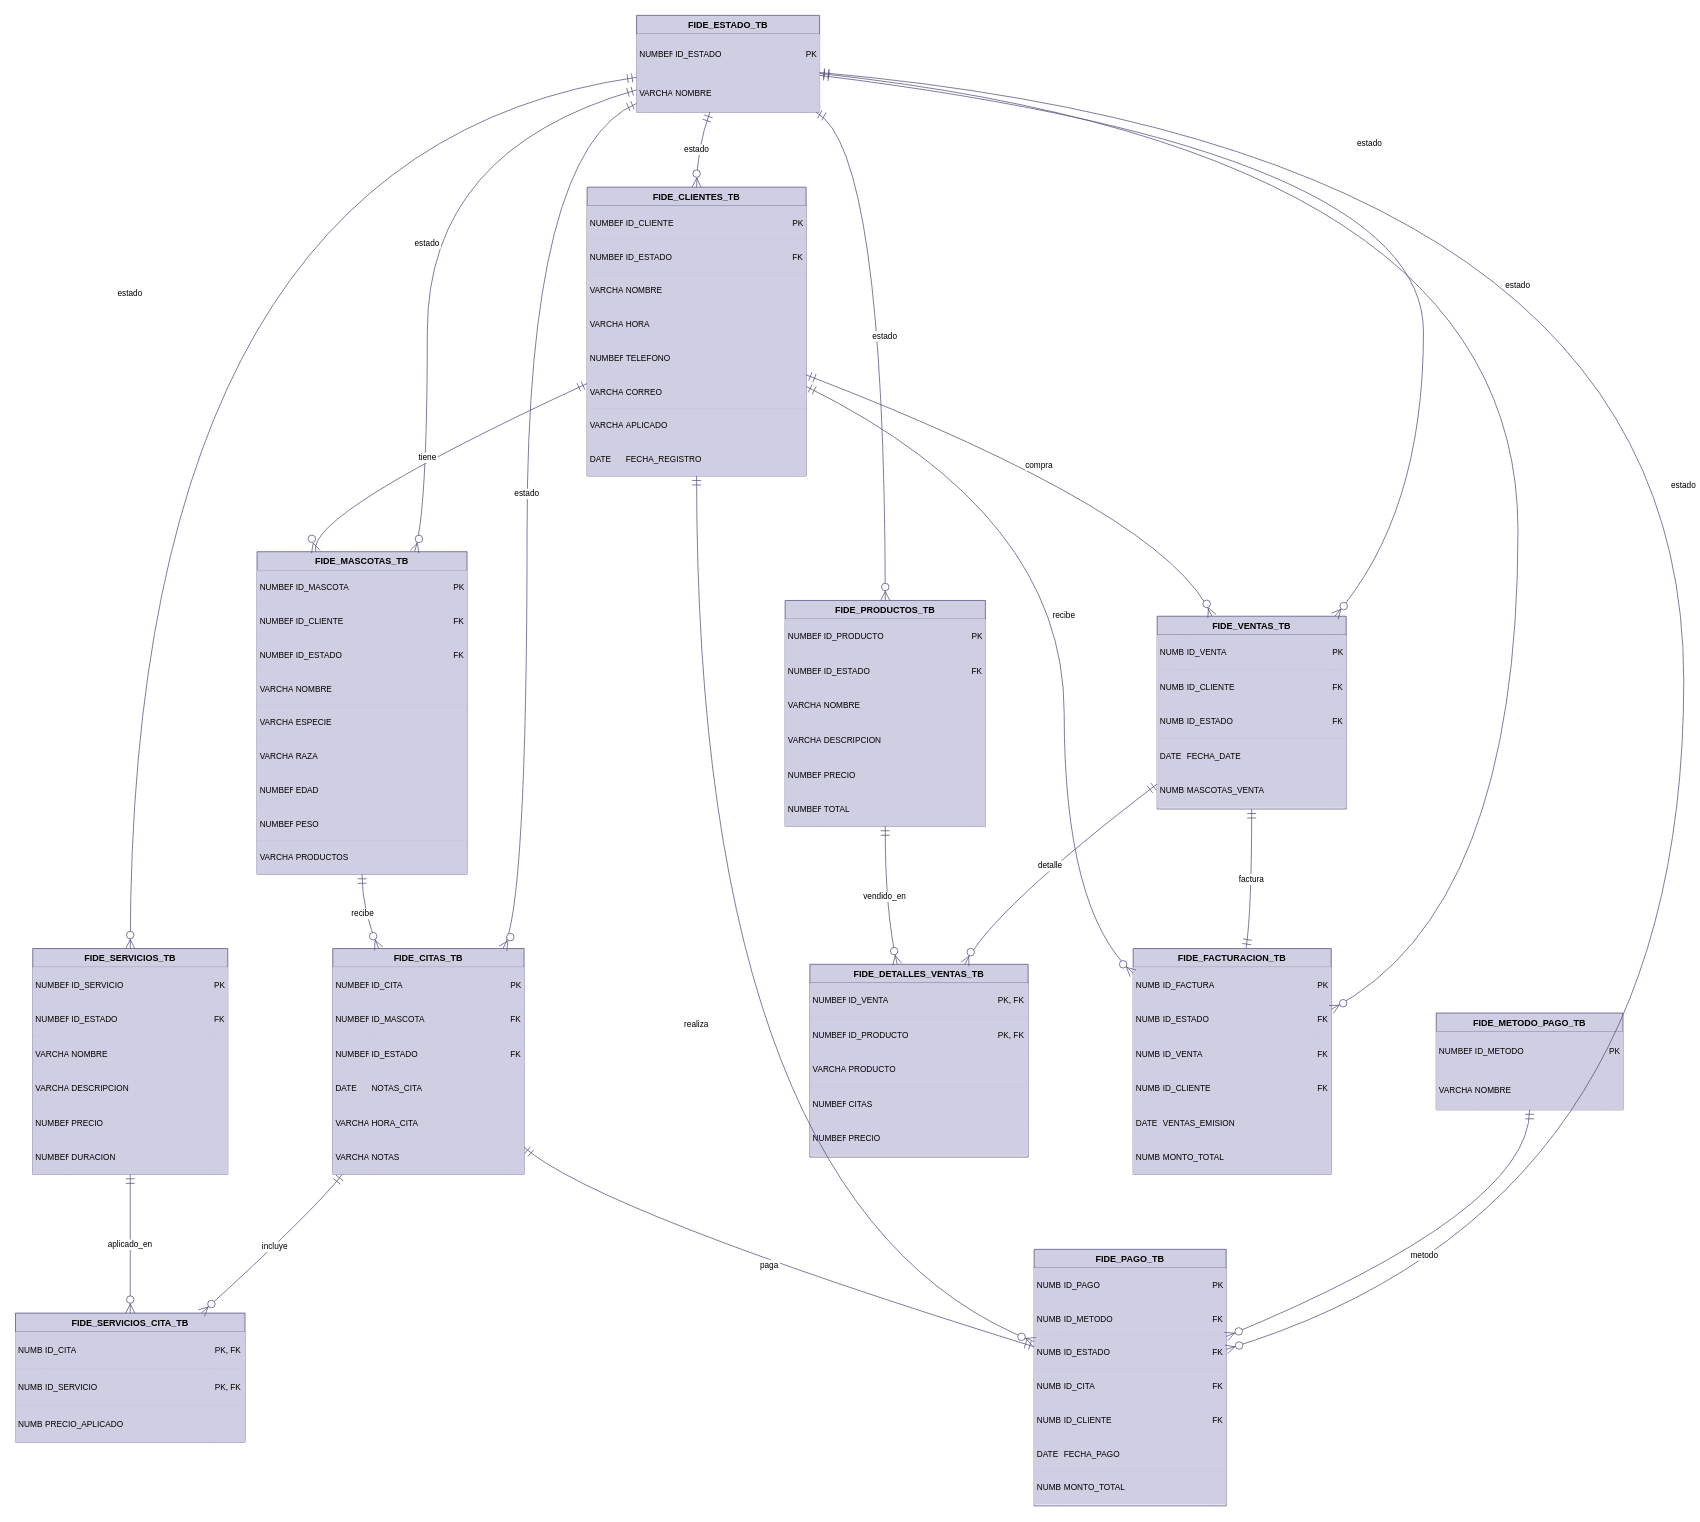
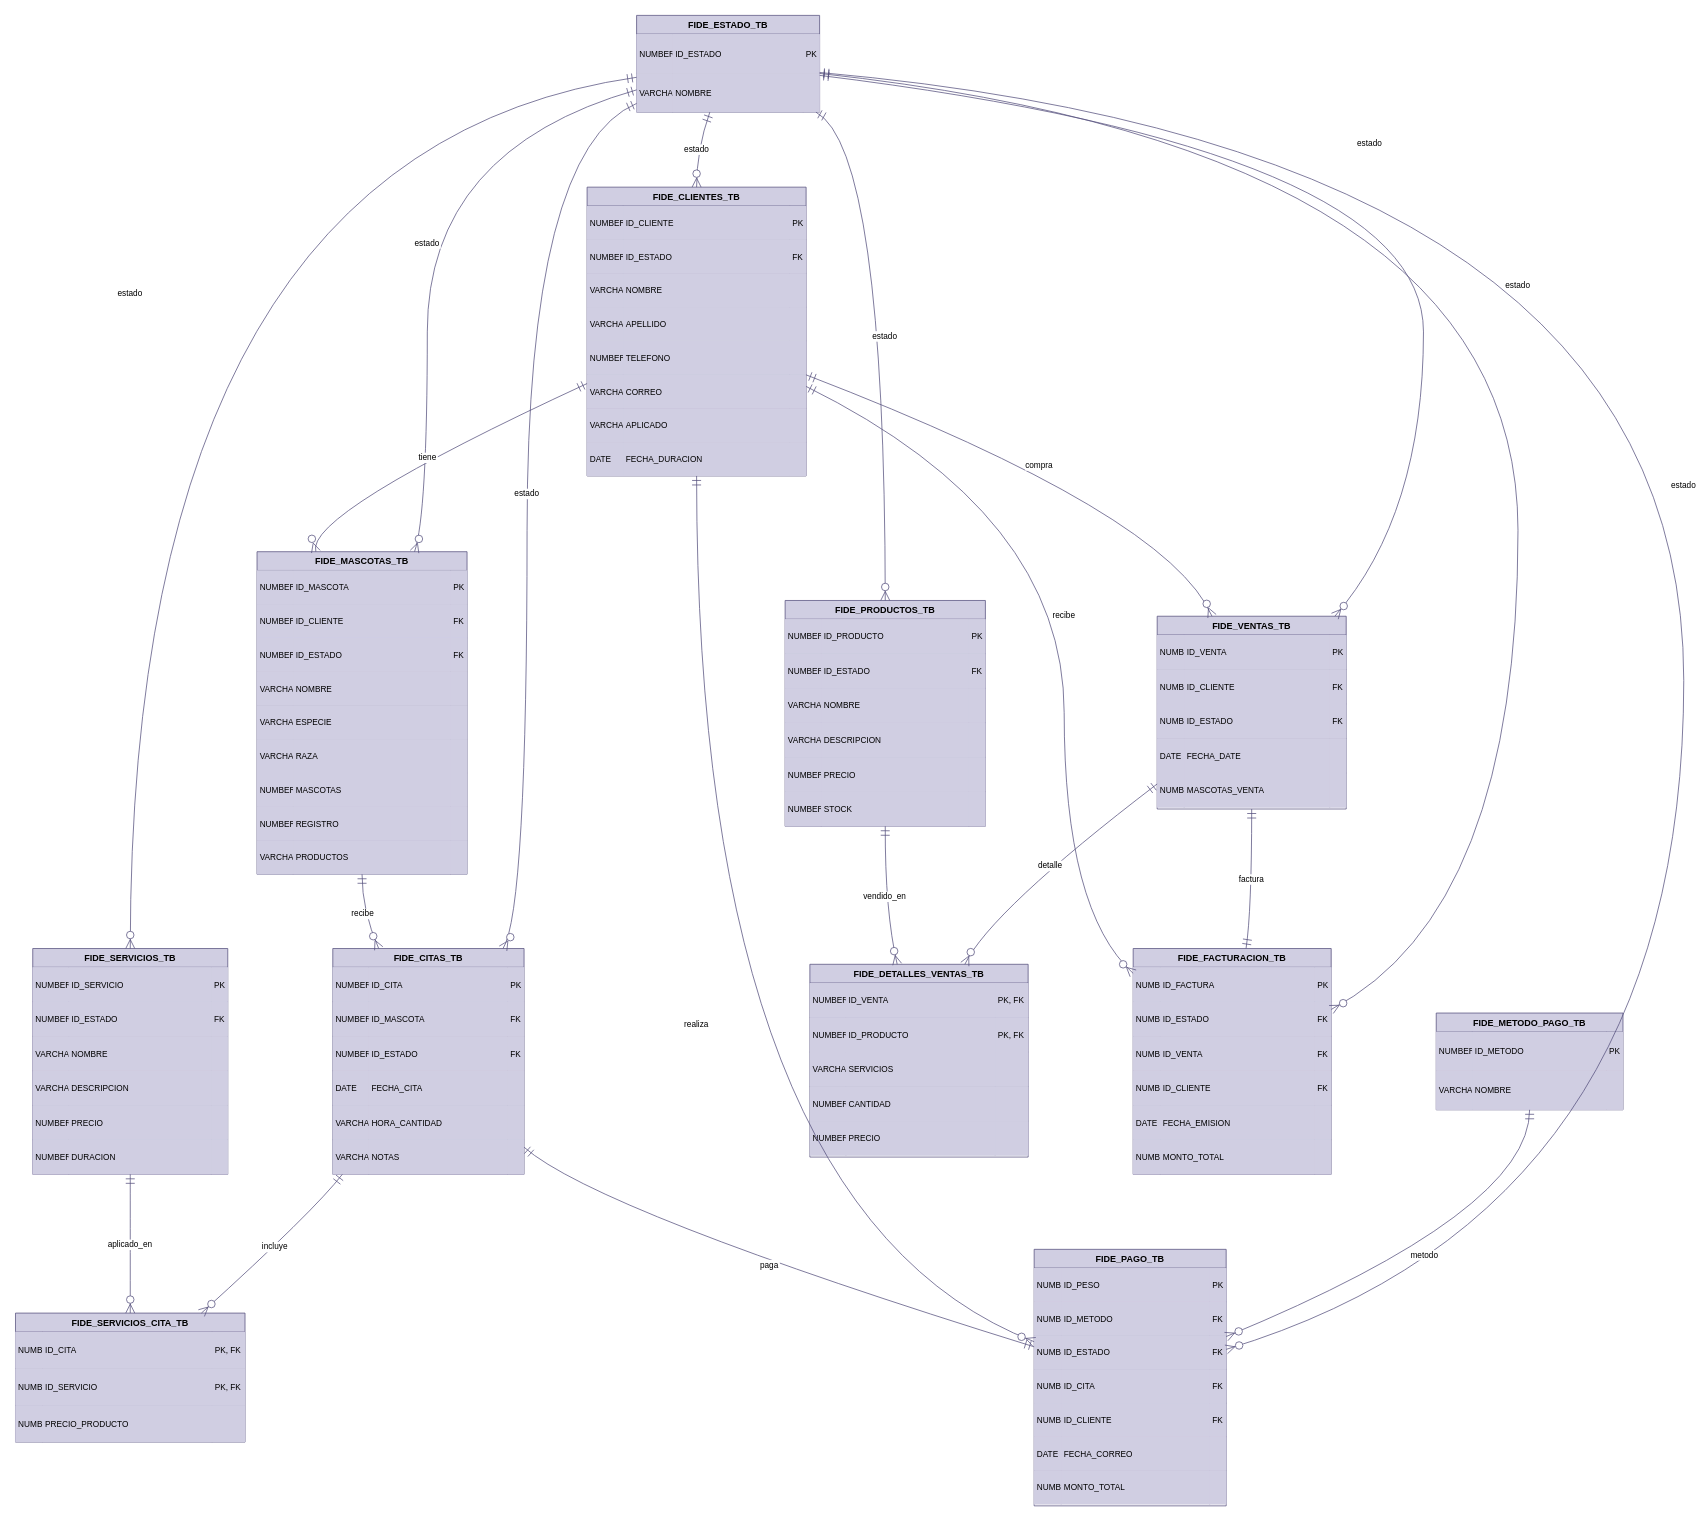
(635, 324) -> (644, 324)
(658, 459) -> (658, 459)
(305, 790) -> (314, 790)
(835, 809) -> (835, 809)
(305, 824) -> (314, 824)
(867, 1069) -> (869, 1069)
(394, 1088) -> (394, 1088)
(860, 1104) -> (867, 1104)
(392, 1123) -> (401, 1123)
(1195, 1123) -> (1193, 1123)
(1080, 1285) -> (1080, 1285)
(80, 1424) -> (80, 1424)
(1087, 1454) -> (1091, 1454)
